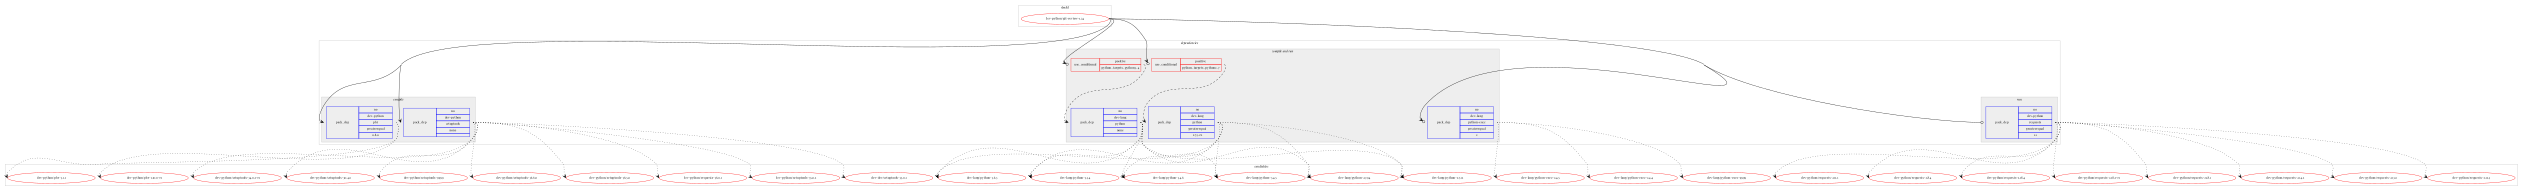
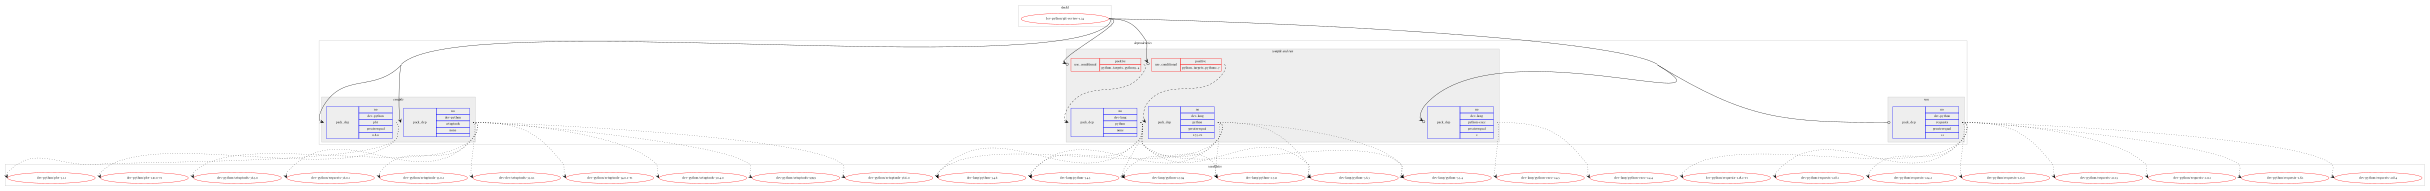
(1727, 178) -> none
(1913, 178) -> (2285, 178)
